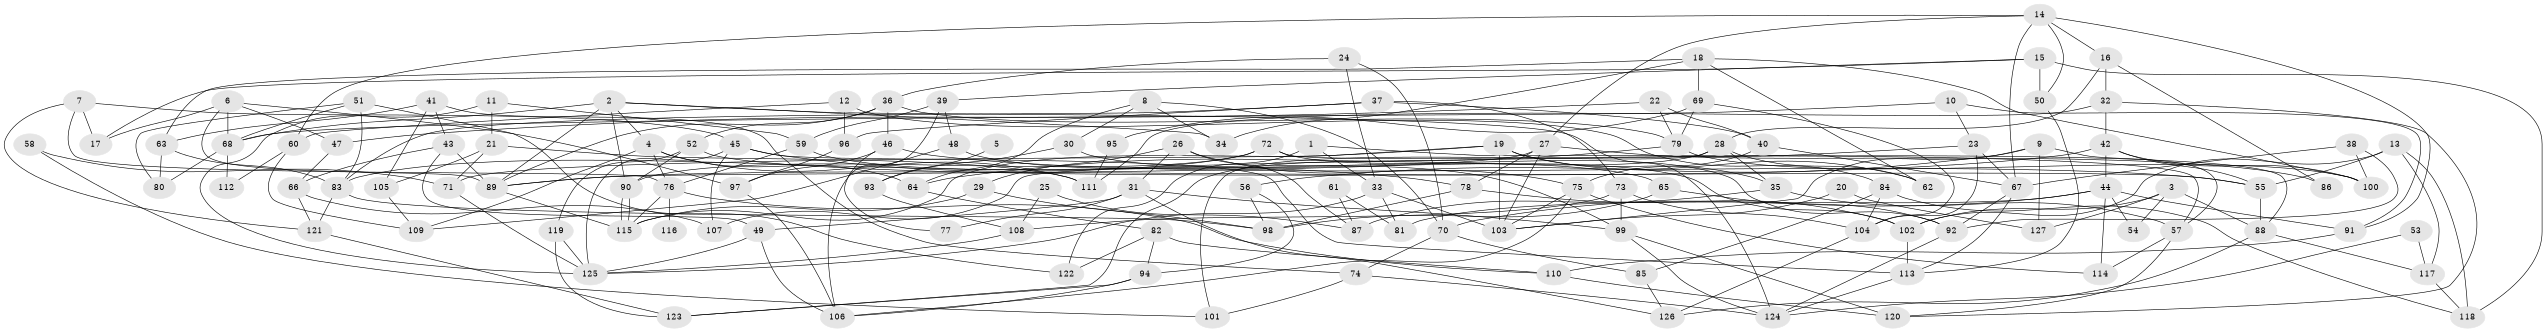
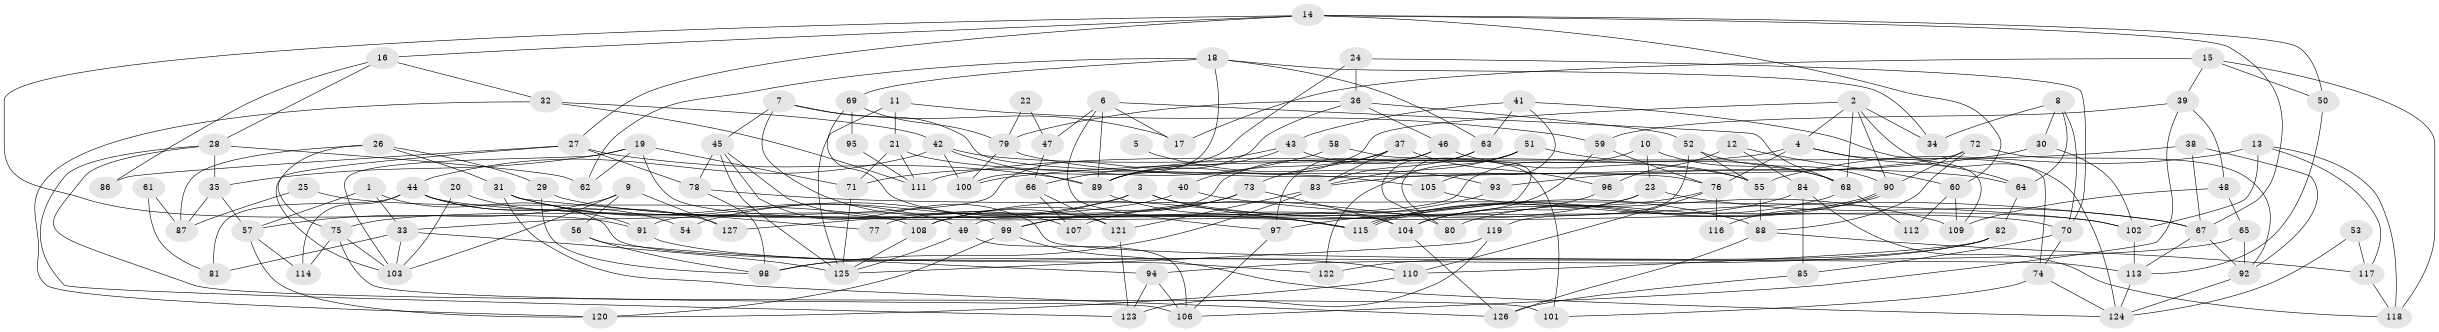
(1709, 123) -> none
none -> (1803, 210)
